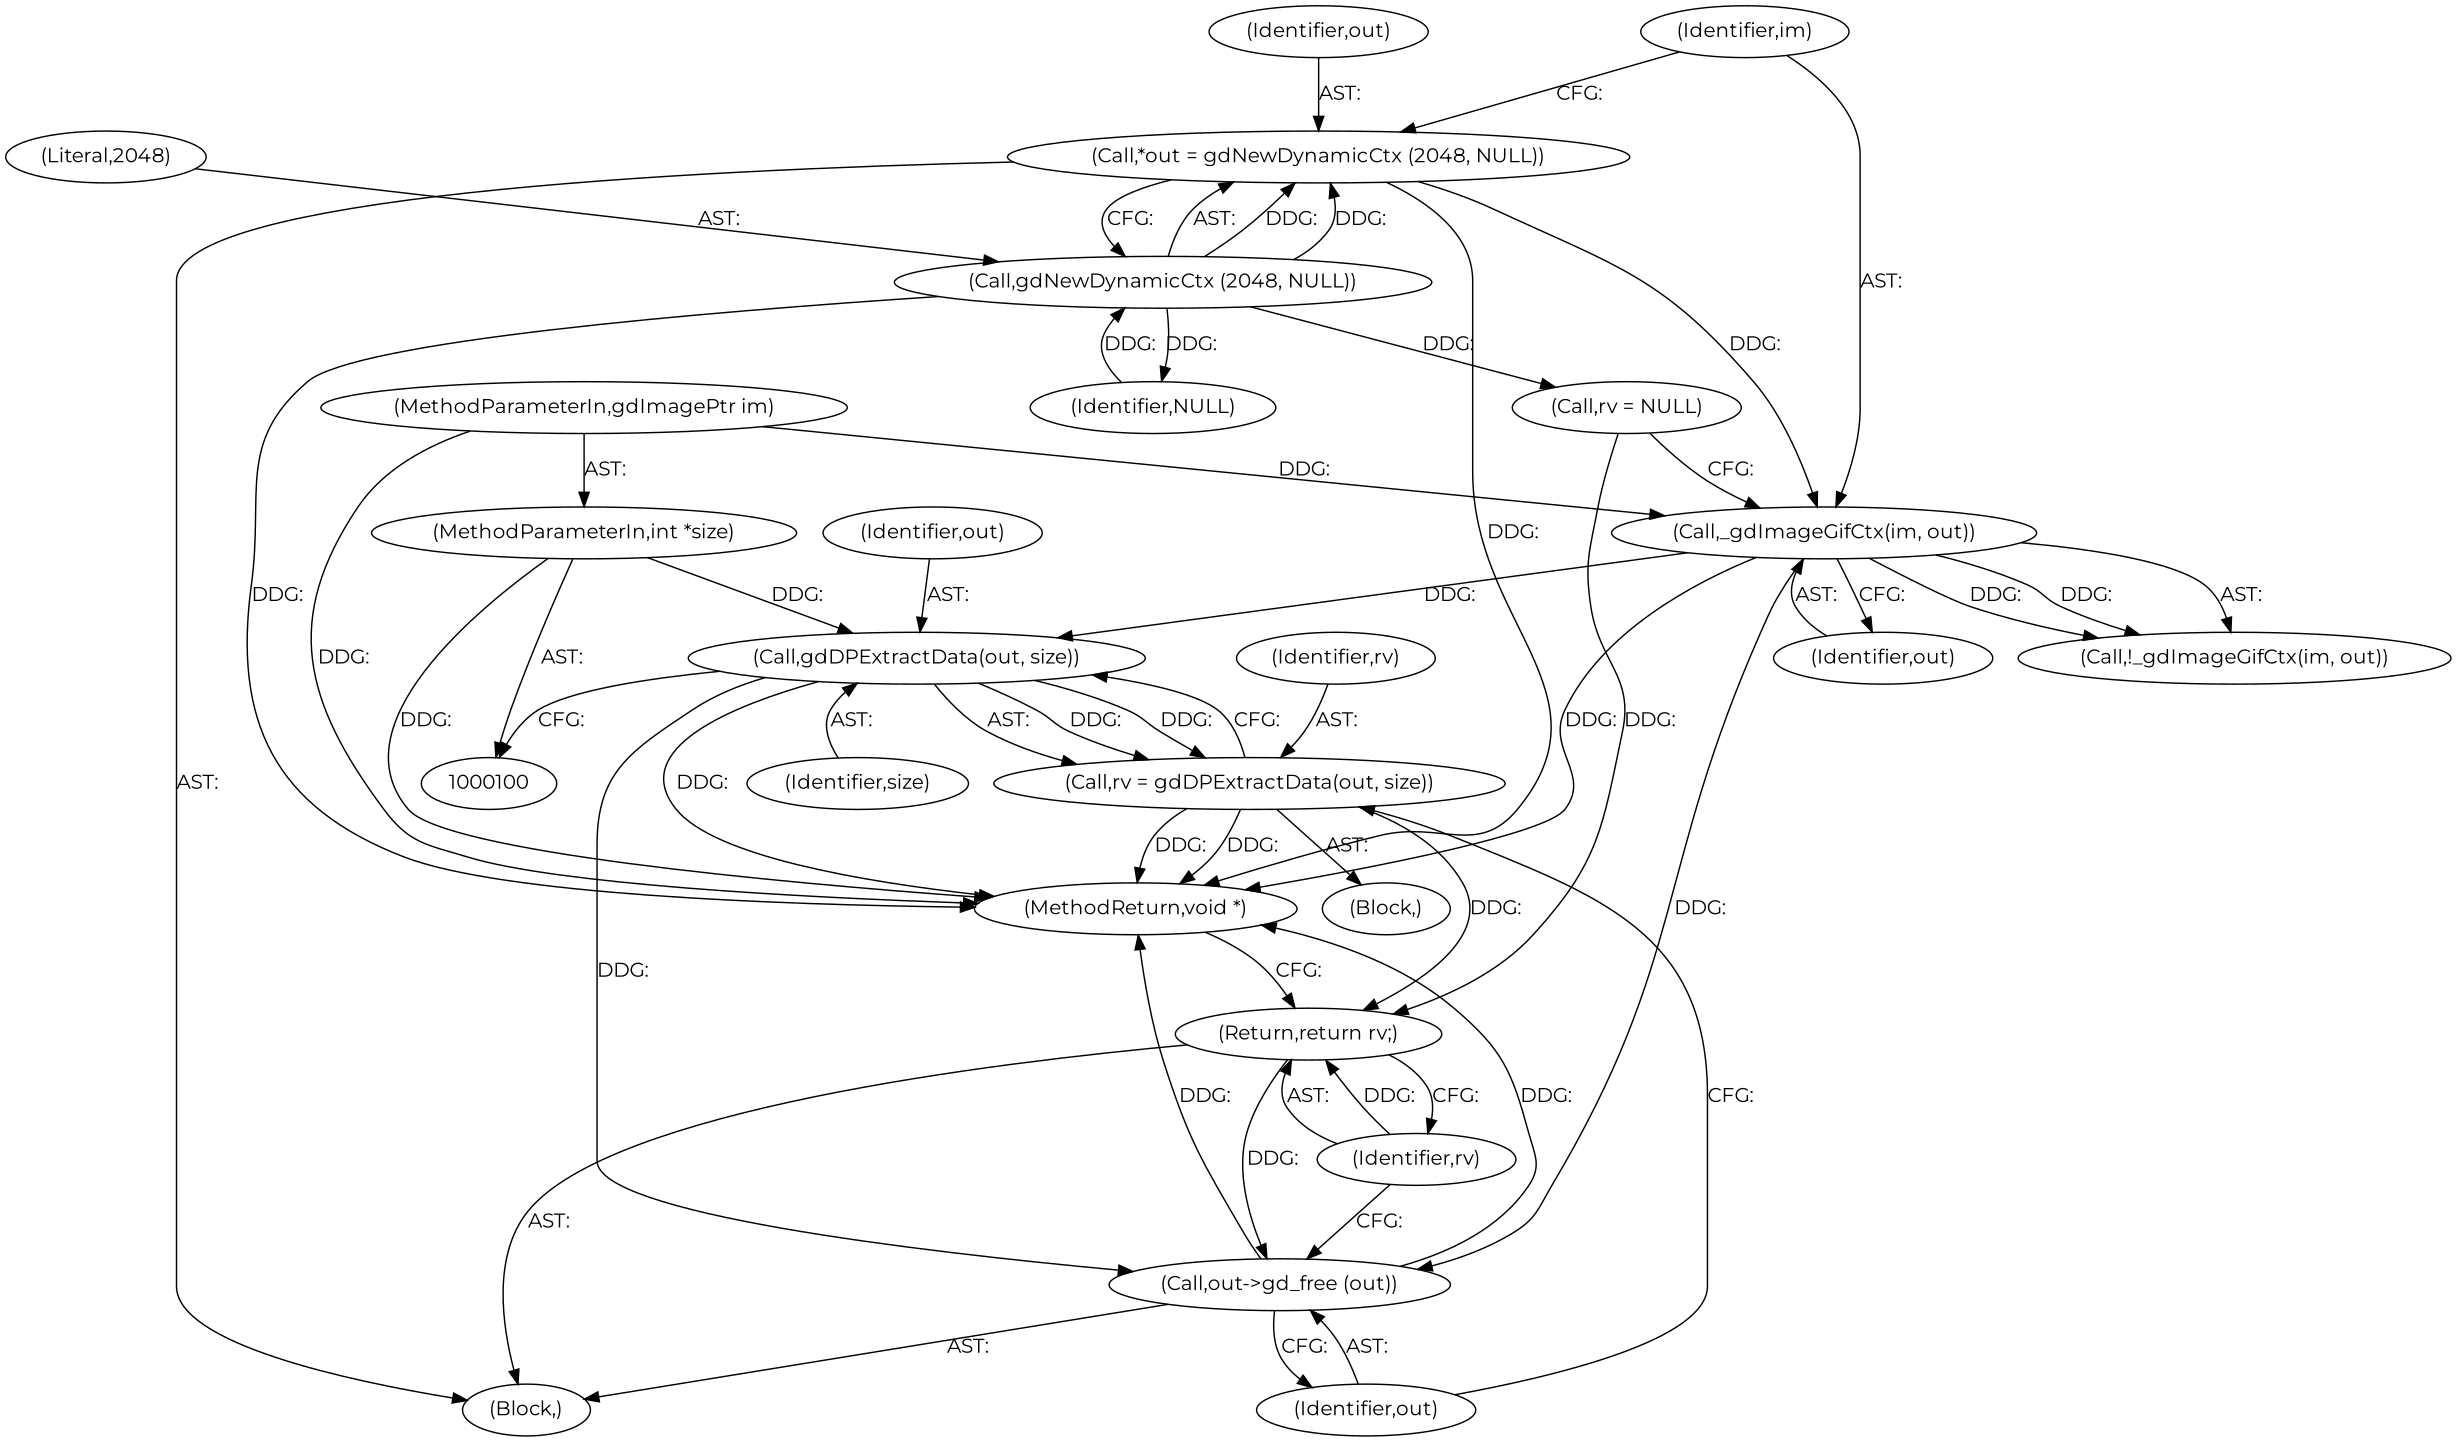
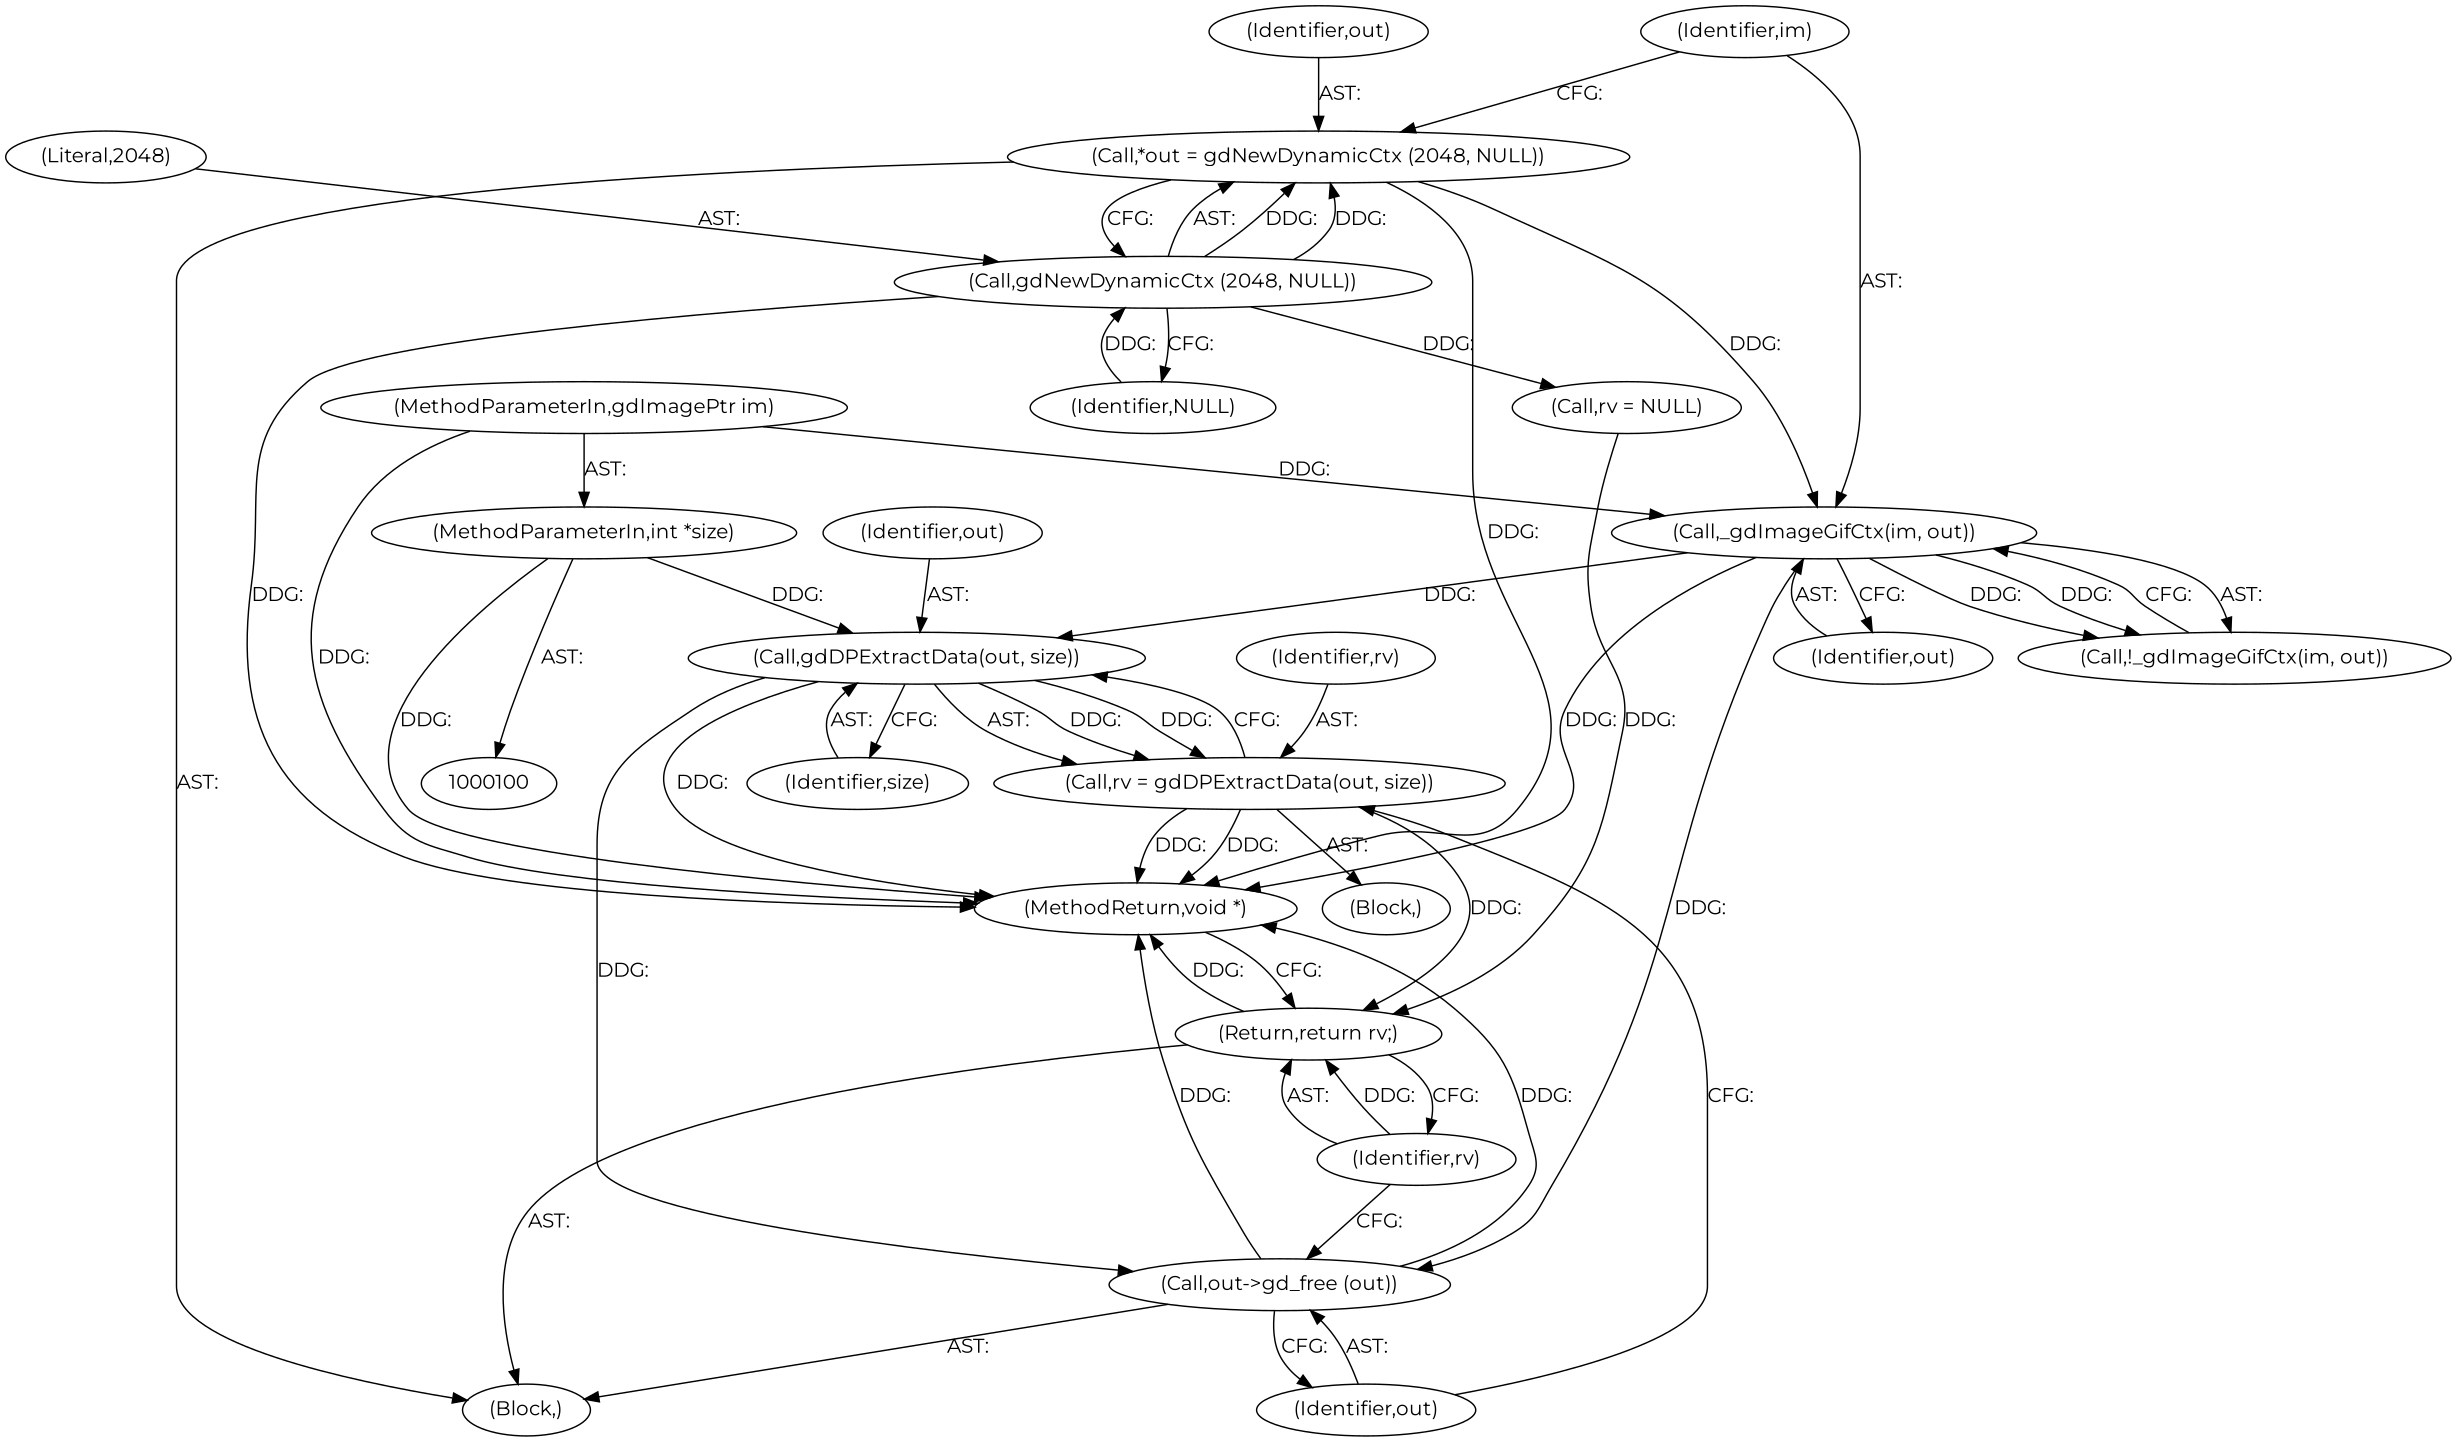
(1194, 345) -> (1194, 345)
(1695, 472) -> (2105, 579)
(604, 688) -> (890, 714)
(1244, 1148) -> (1196, 986)
